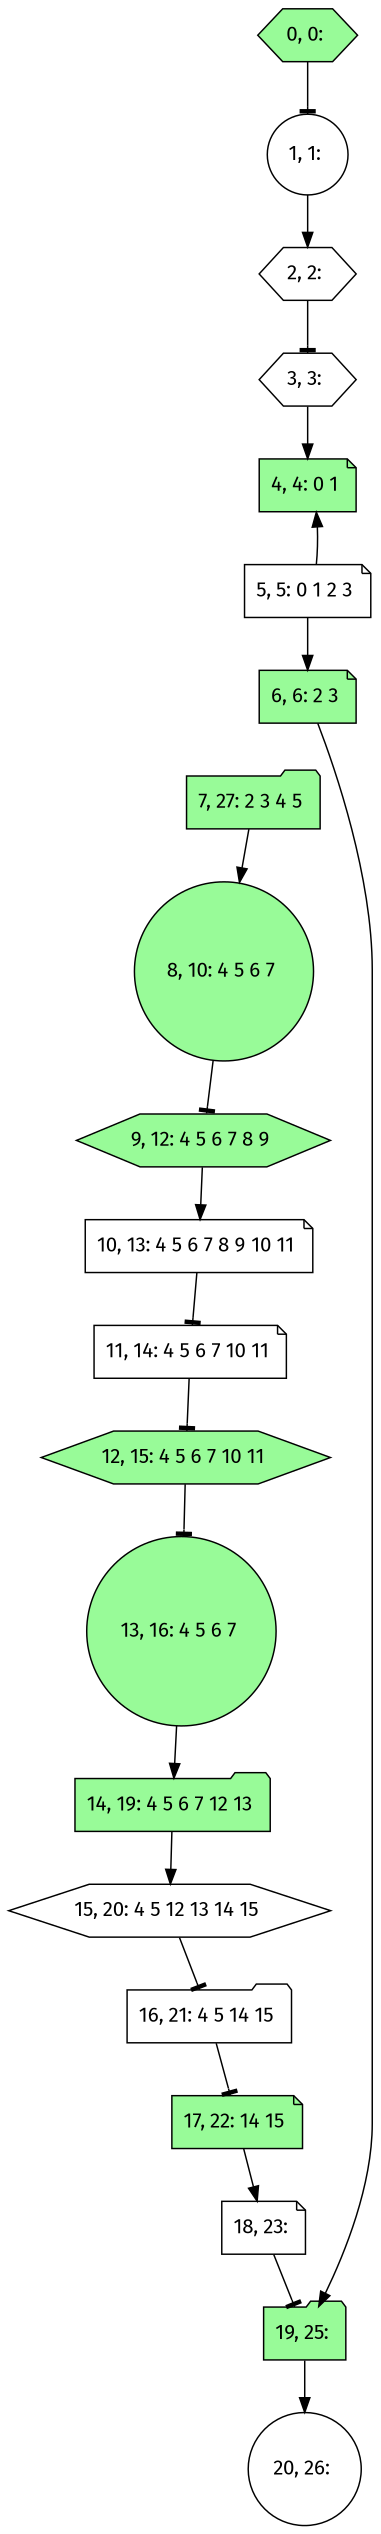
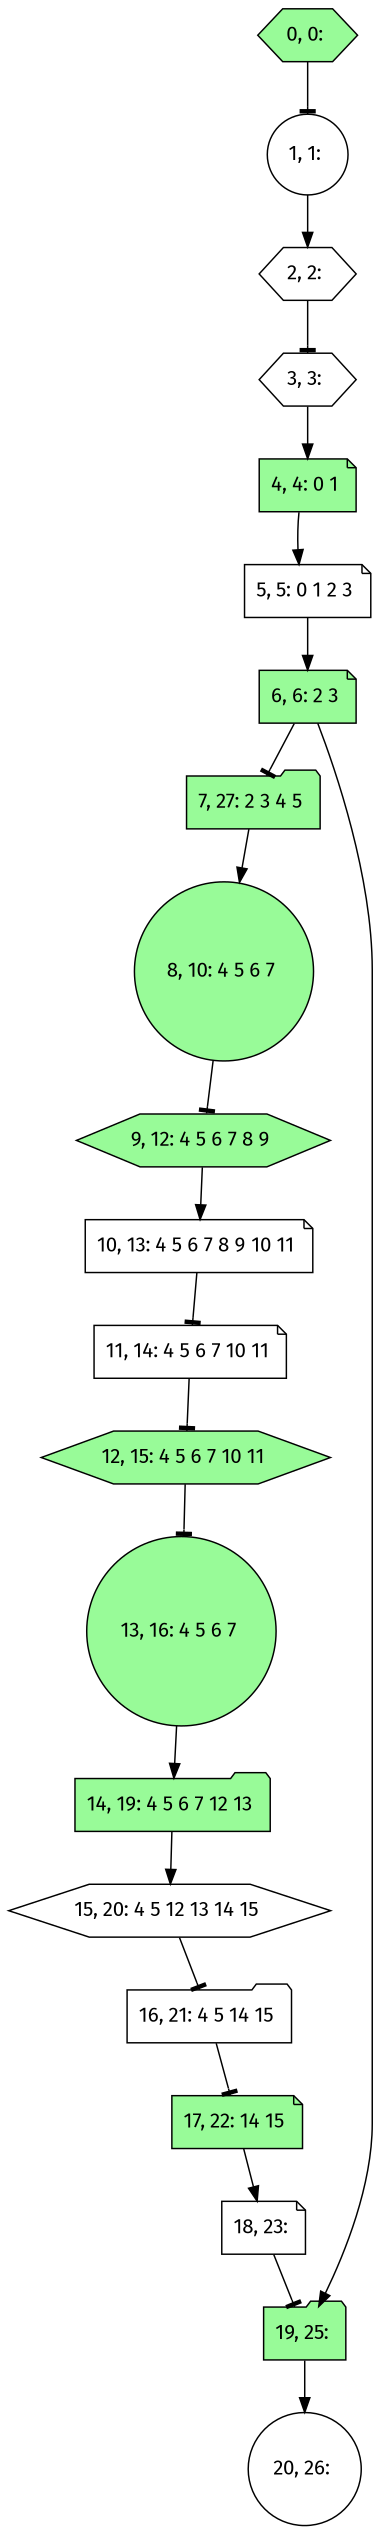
(317, 546) -> (298, 531)
none -> (282, 747)
